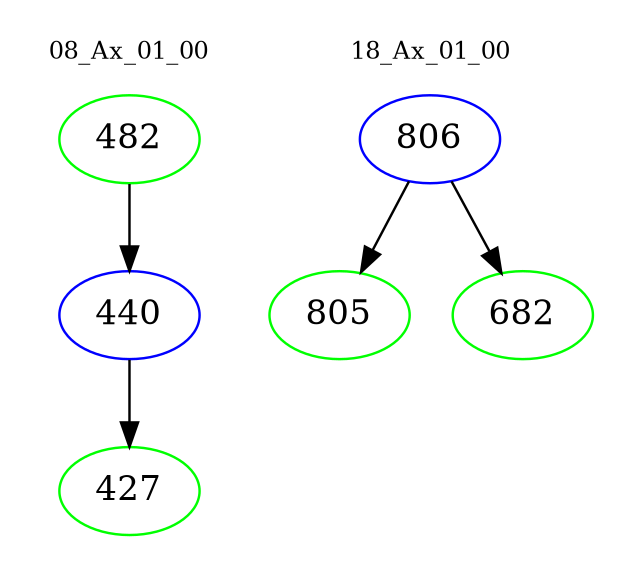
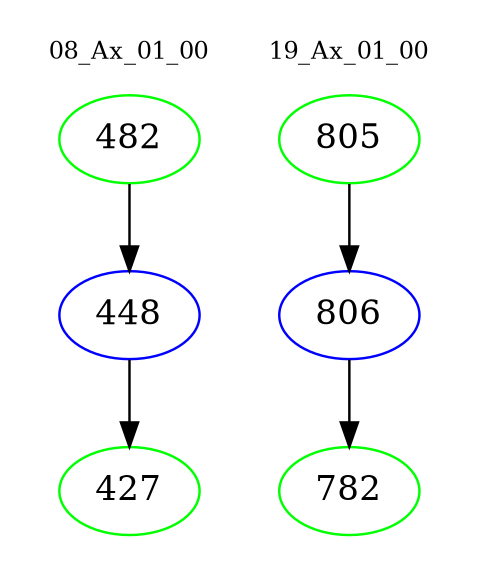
(431, 53) -> (349, 53)
(391, 216) -> (349, 215)
(129, 315) -> (129, 315)
(523, 315) -> (349, 491)
